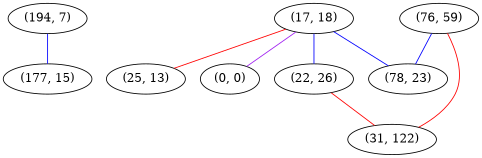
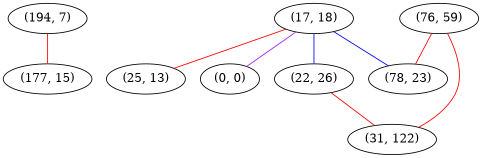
(48, 49) -> (48, 49)
(424, 49) -> (424, 49)
